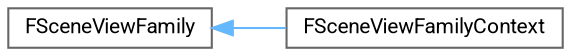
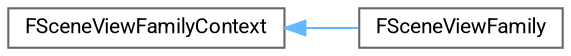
(259, 28) -> (332, 28)
